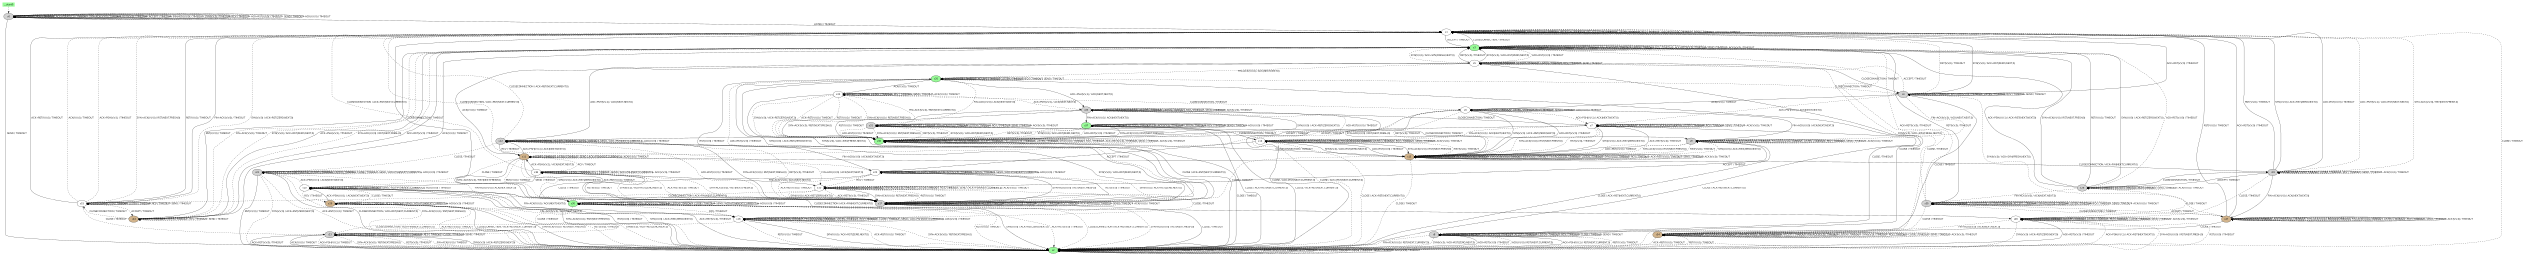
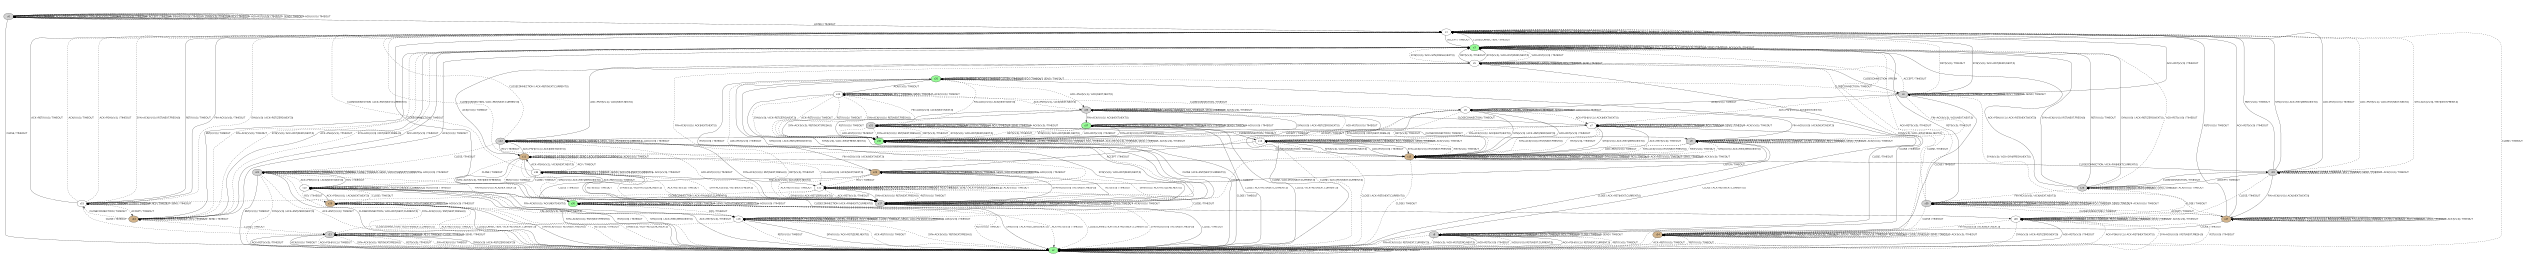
(9, 5) -> none
(1206, 71) -> (706, 75)
(1880, 79) -> (1880, 79)
(1013, 88) -> (1013, 88)
(932, 110) -> (932, 110)
(17, 133) -> (17, 133)
(1734, 165) -> (1734, 165)
(875, 172) -> (875, 172)
none -> (332, 175)
(545, 180) -> (545, 180)
(1242, 180) -> (1242, 180)
(542, 232) -> (231, 227)
